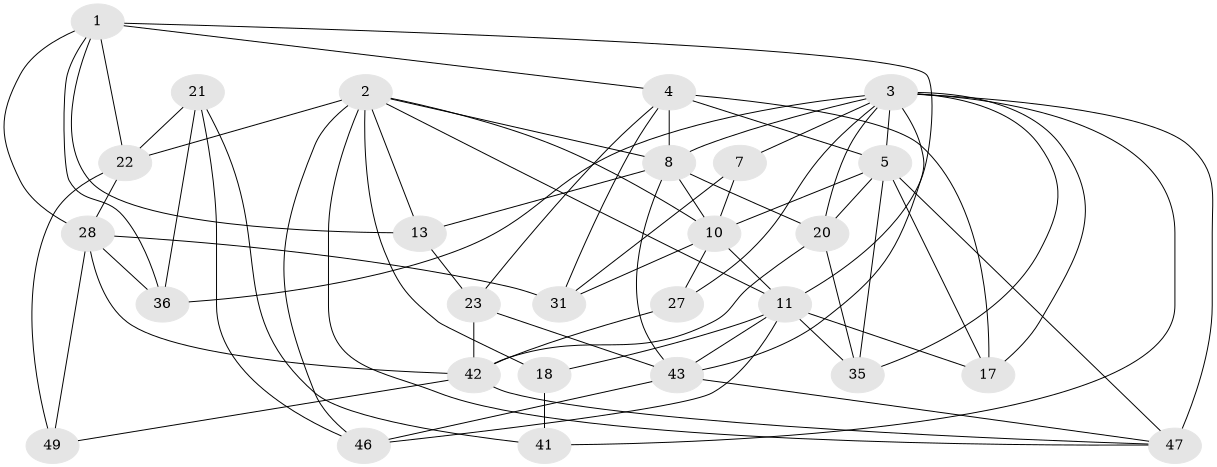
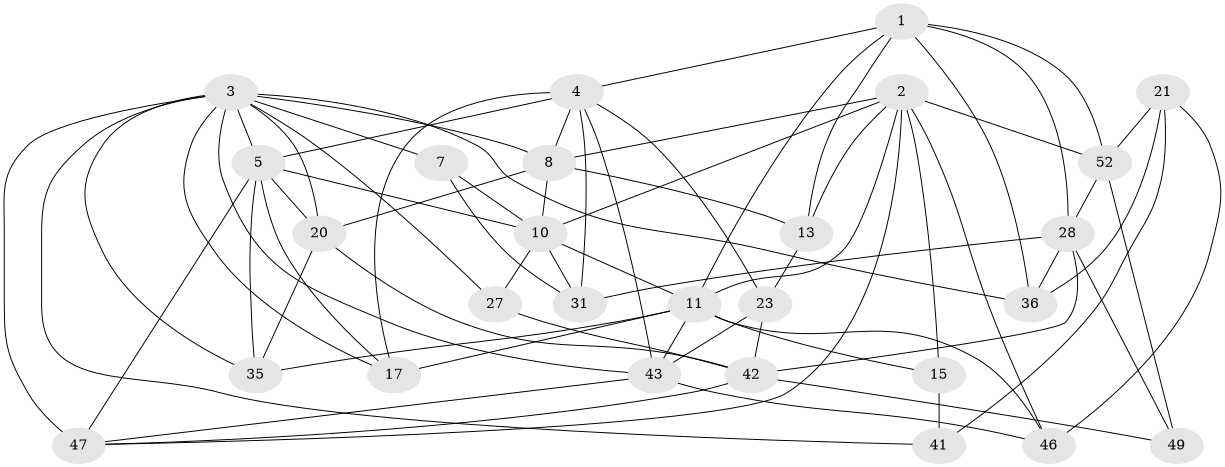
(125, 163) -> (1105, 163)
(637, 276) -> (624, 232)
(544, 375) -> (939, 375)
